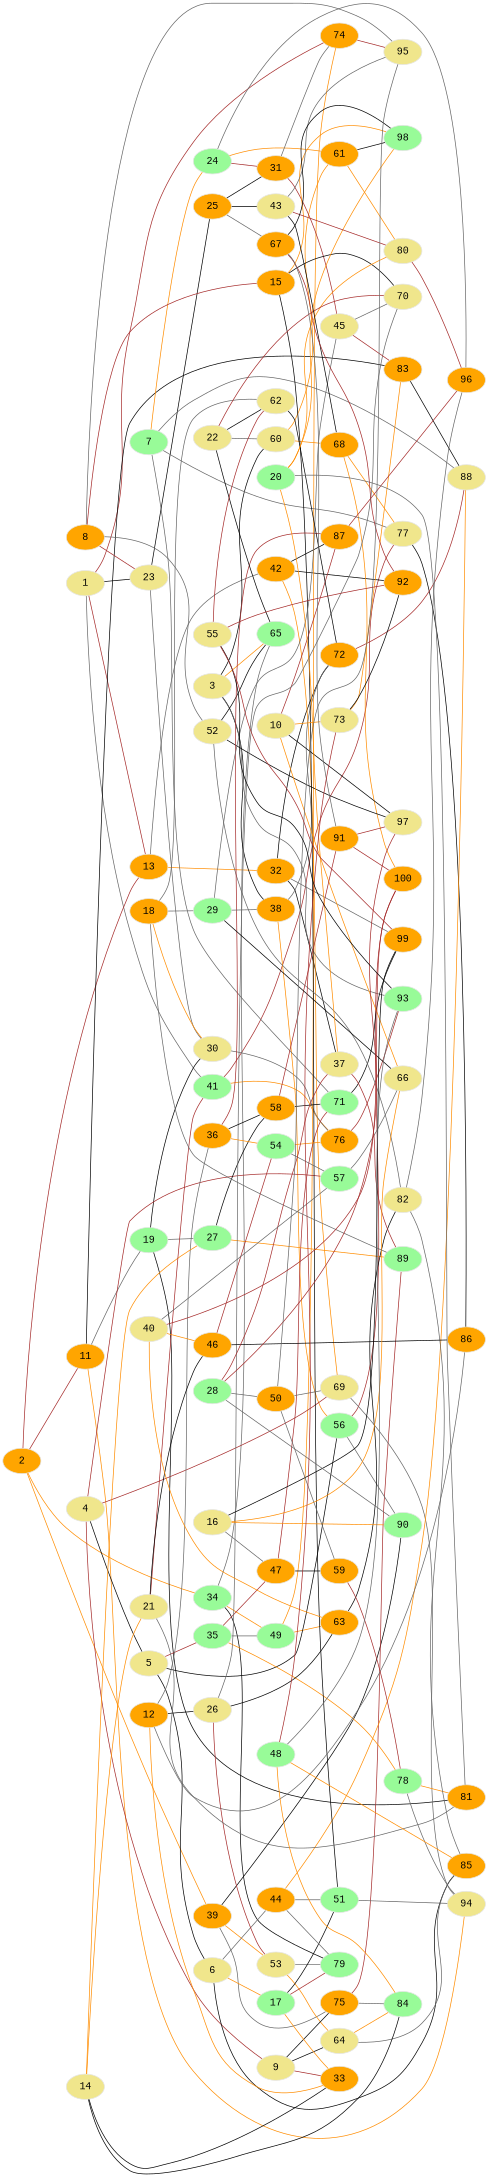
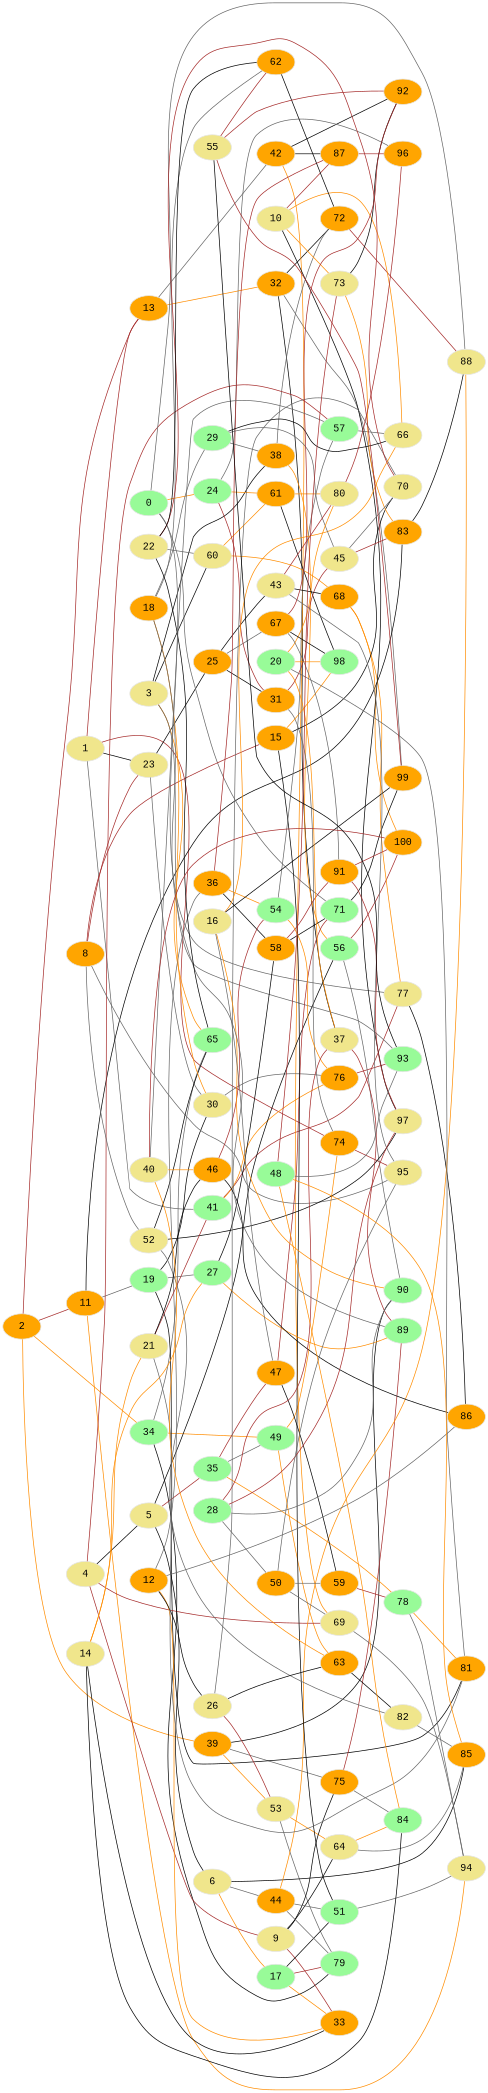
(276, 401) -> (276, 62)
(149, 442) -> (149, 503)
(432, 790) -> none
